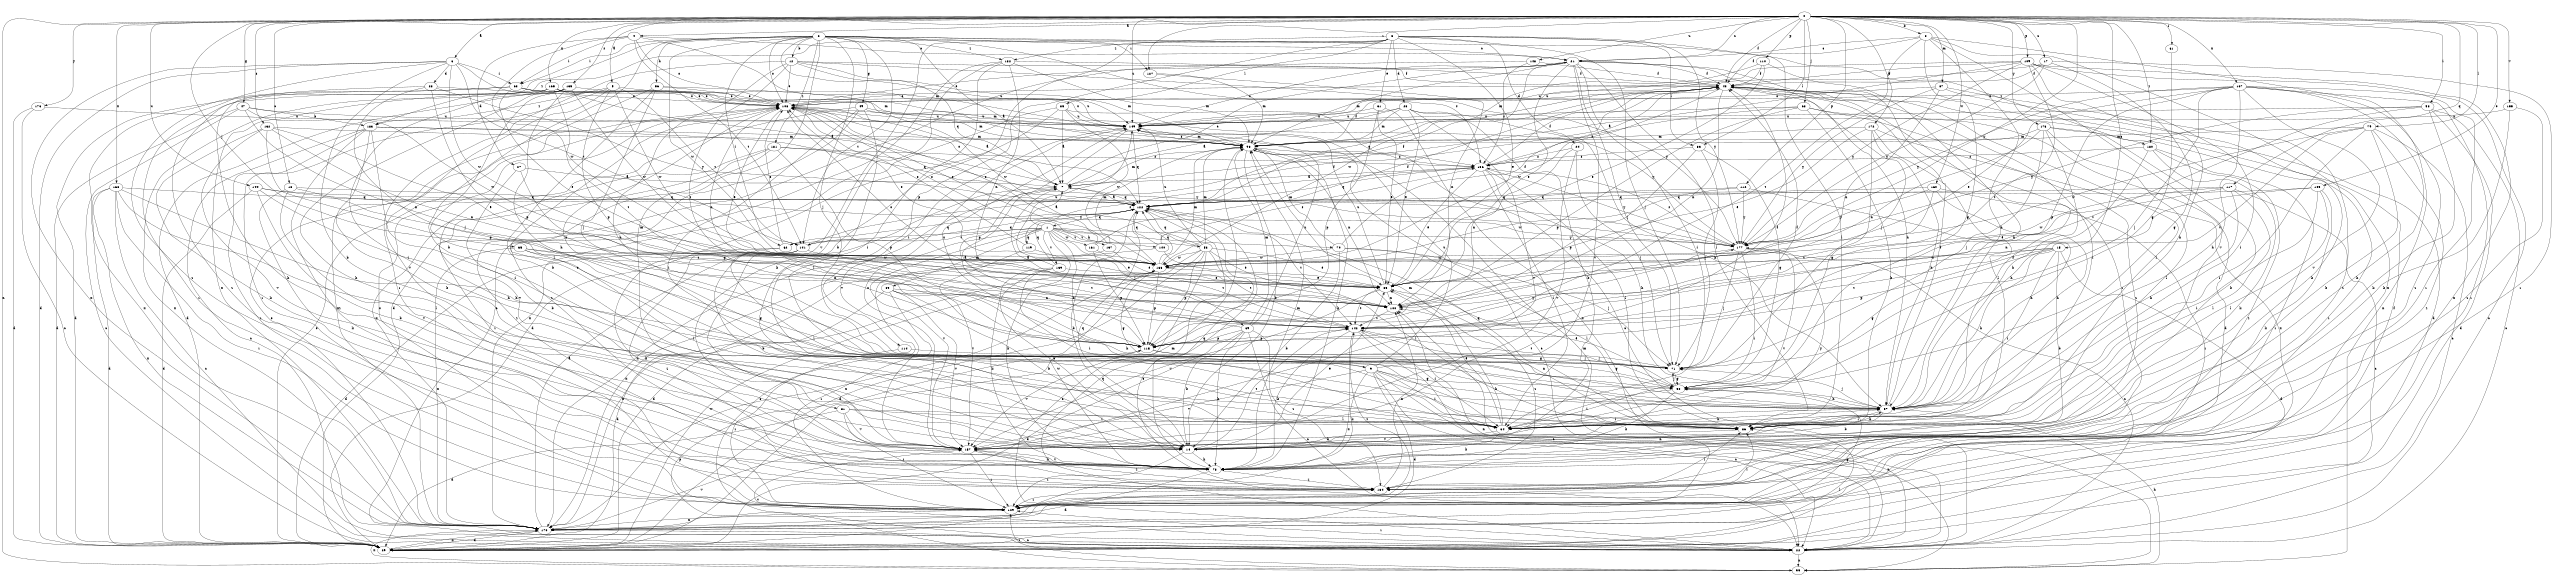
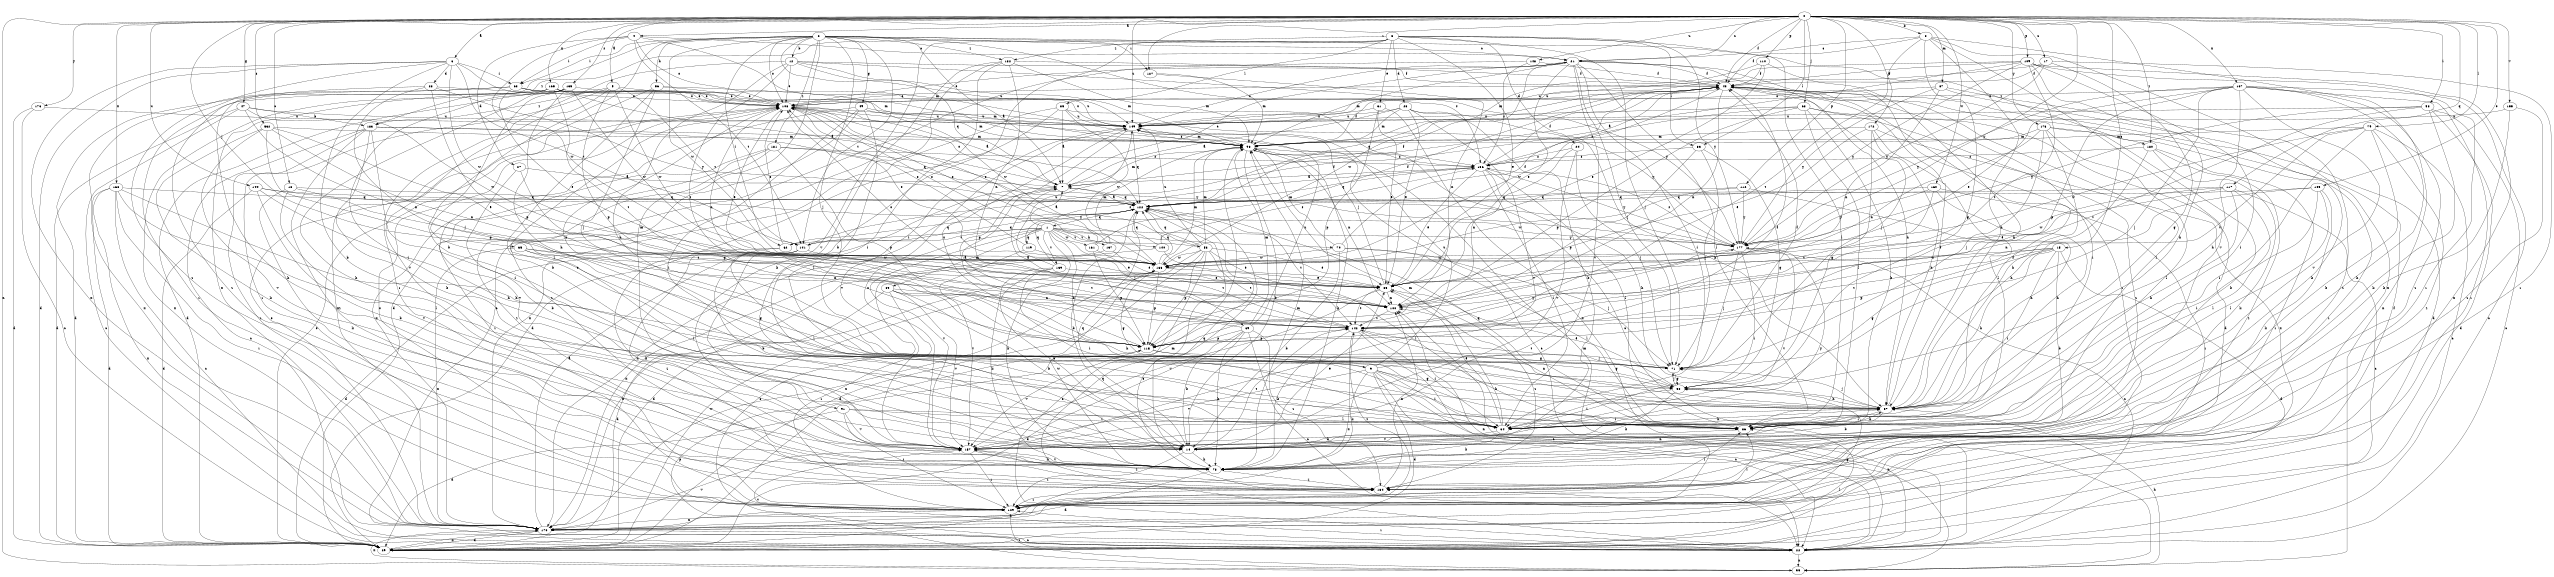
(2172, 49) -> none
(267, 127) -> (267, 127)
(1358, 207) -> (1358, 207)
none -> (1855, 302)
(905, 349) -> none
(843, 409) -> (843, 409)
